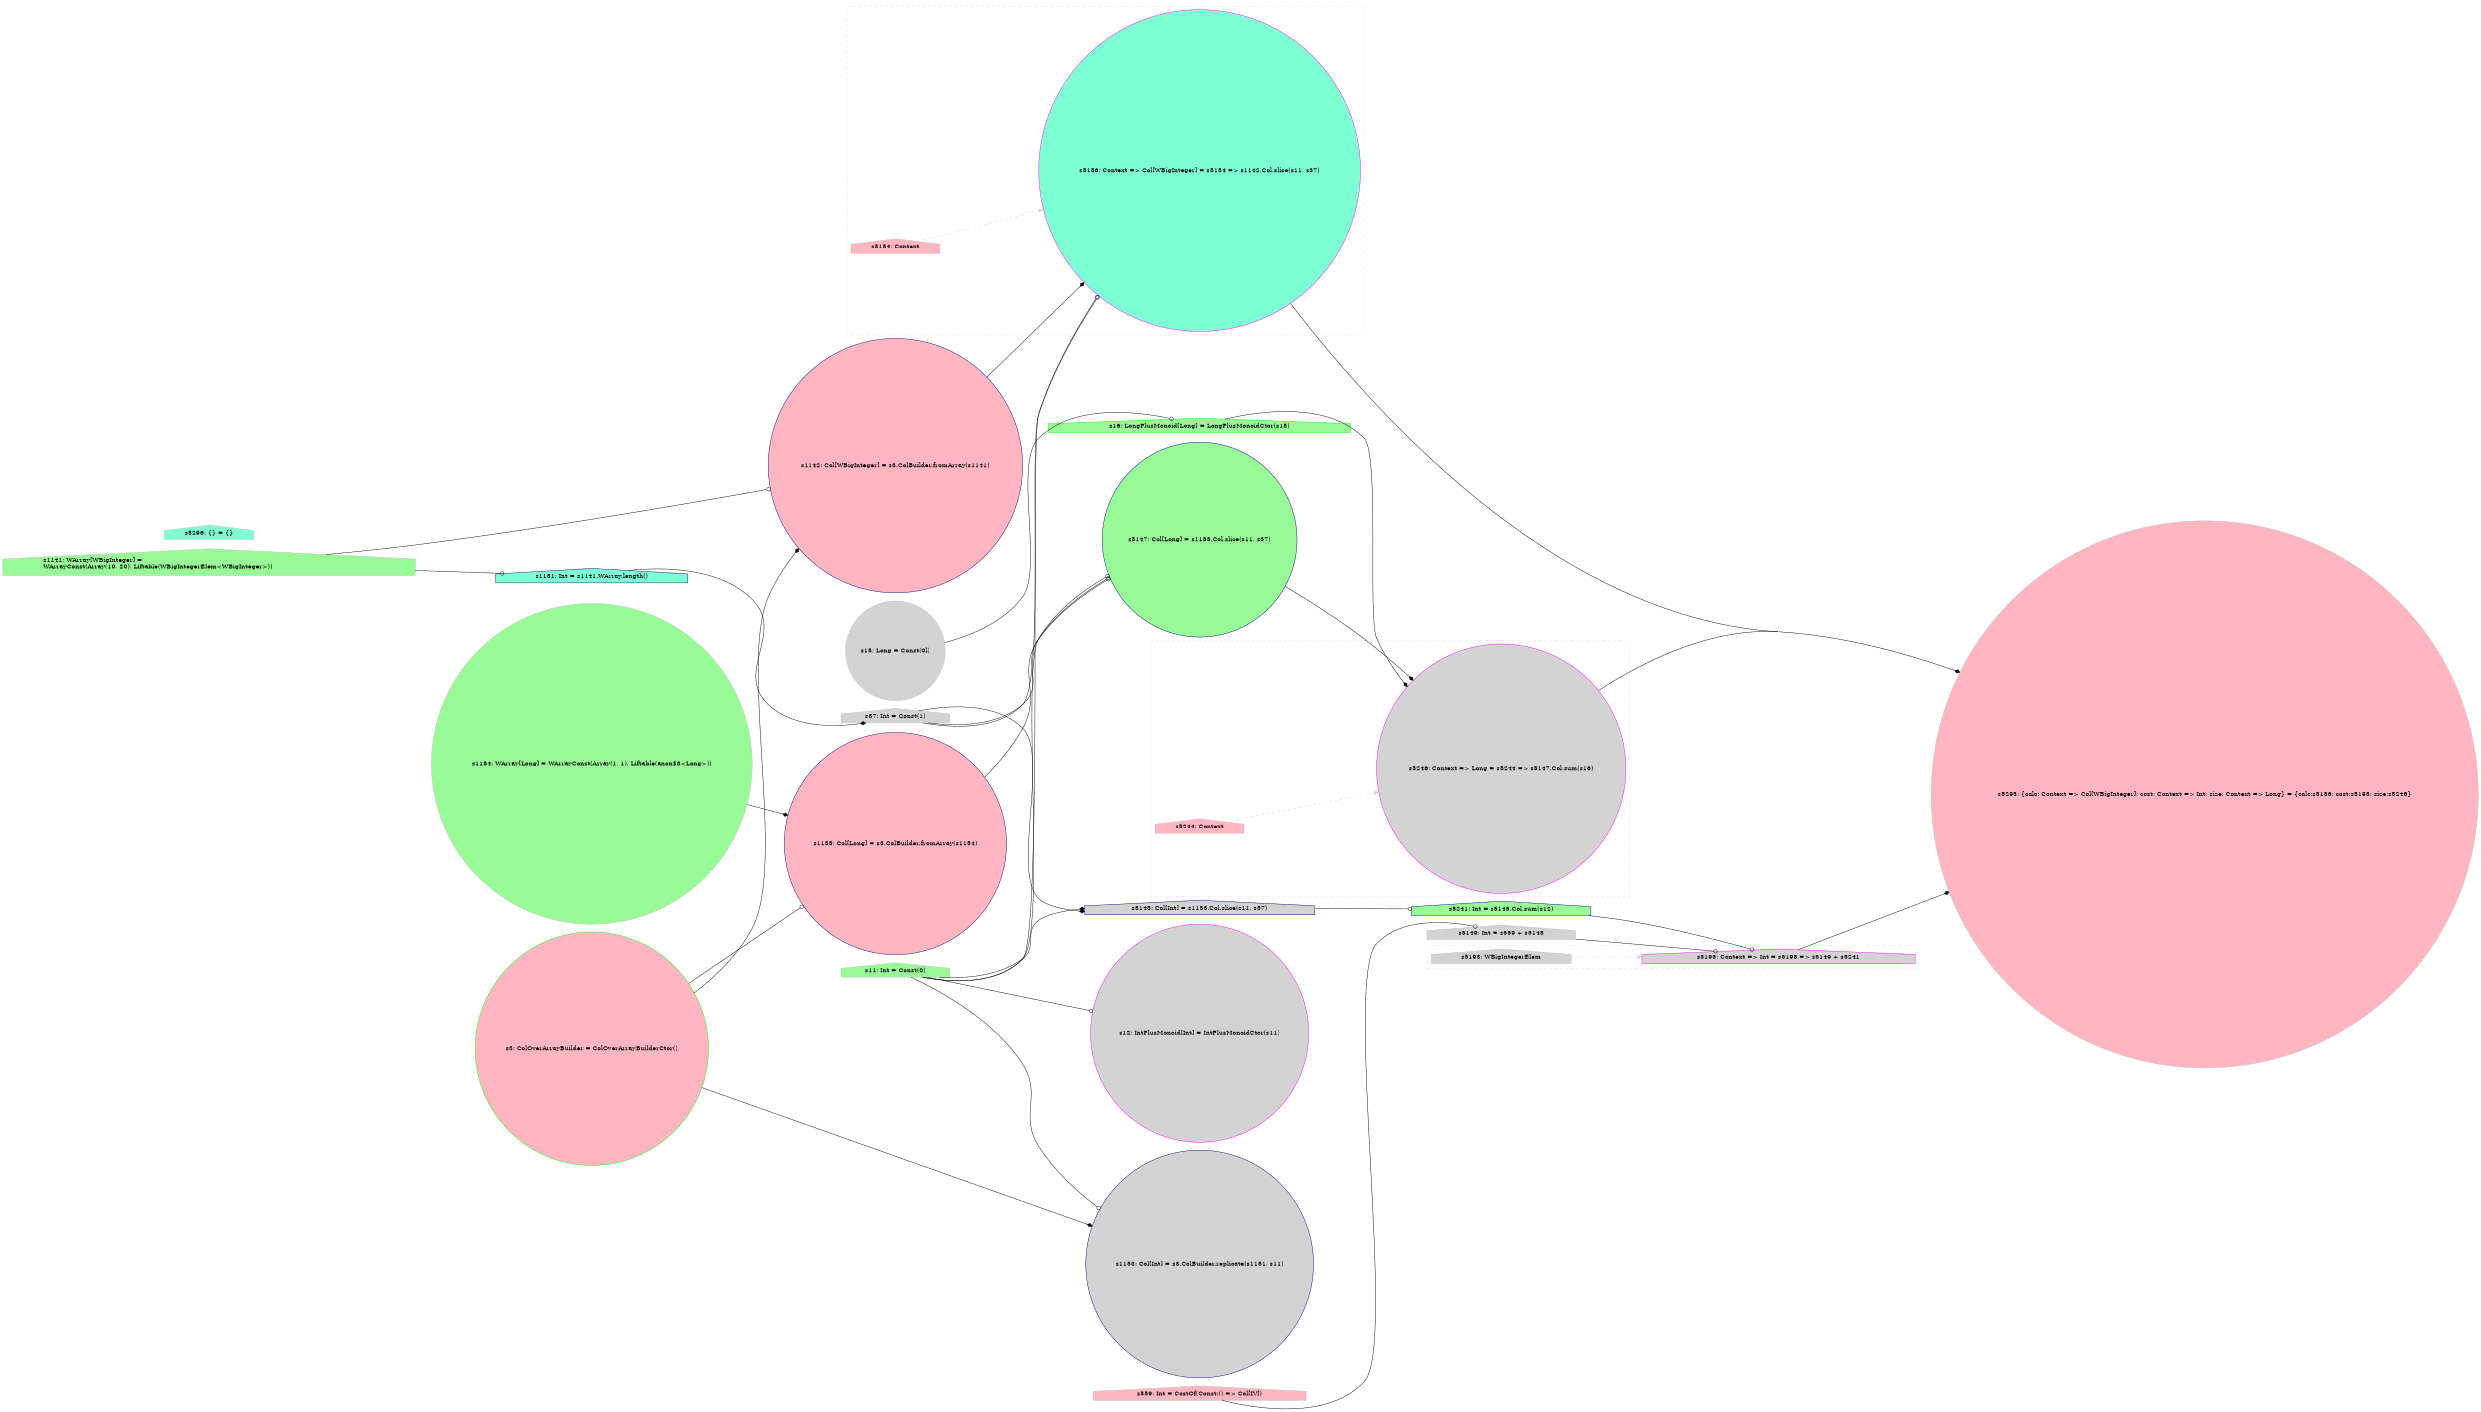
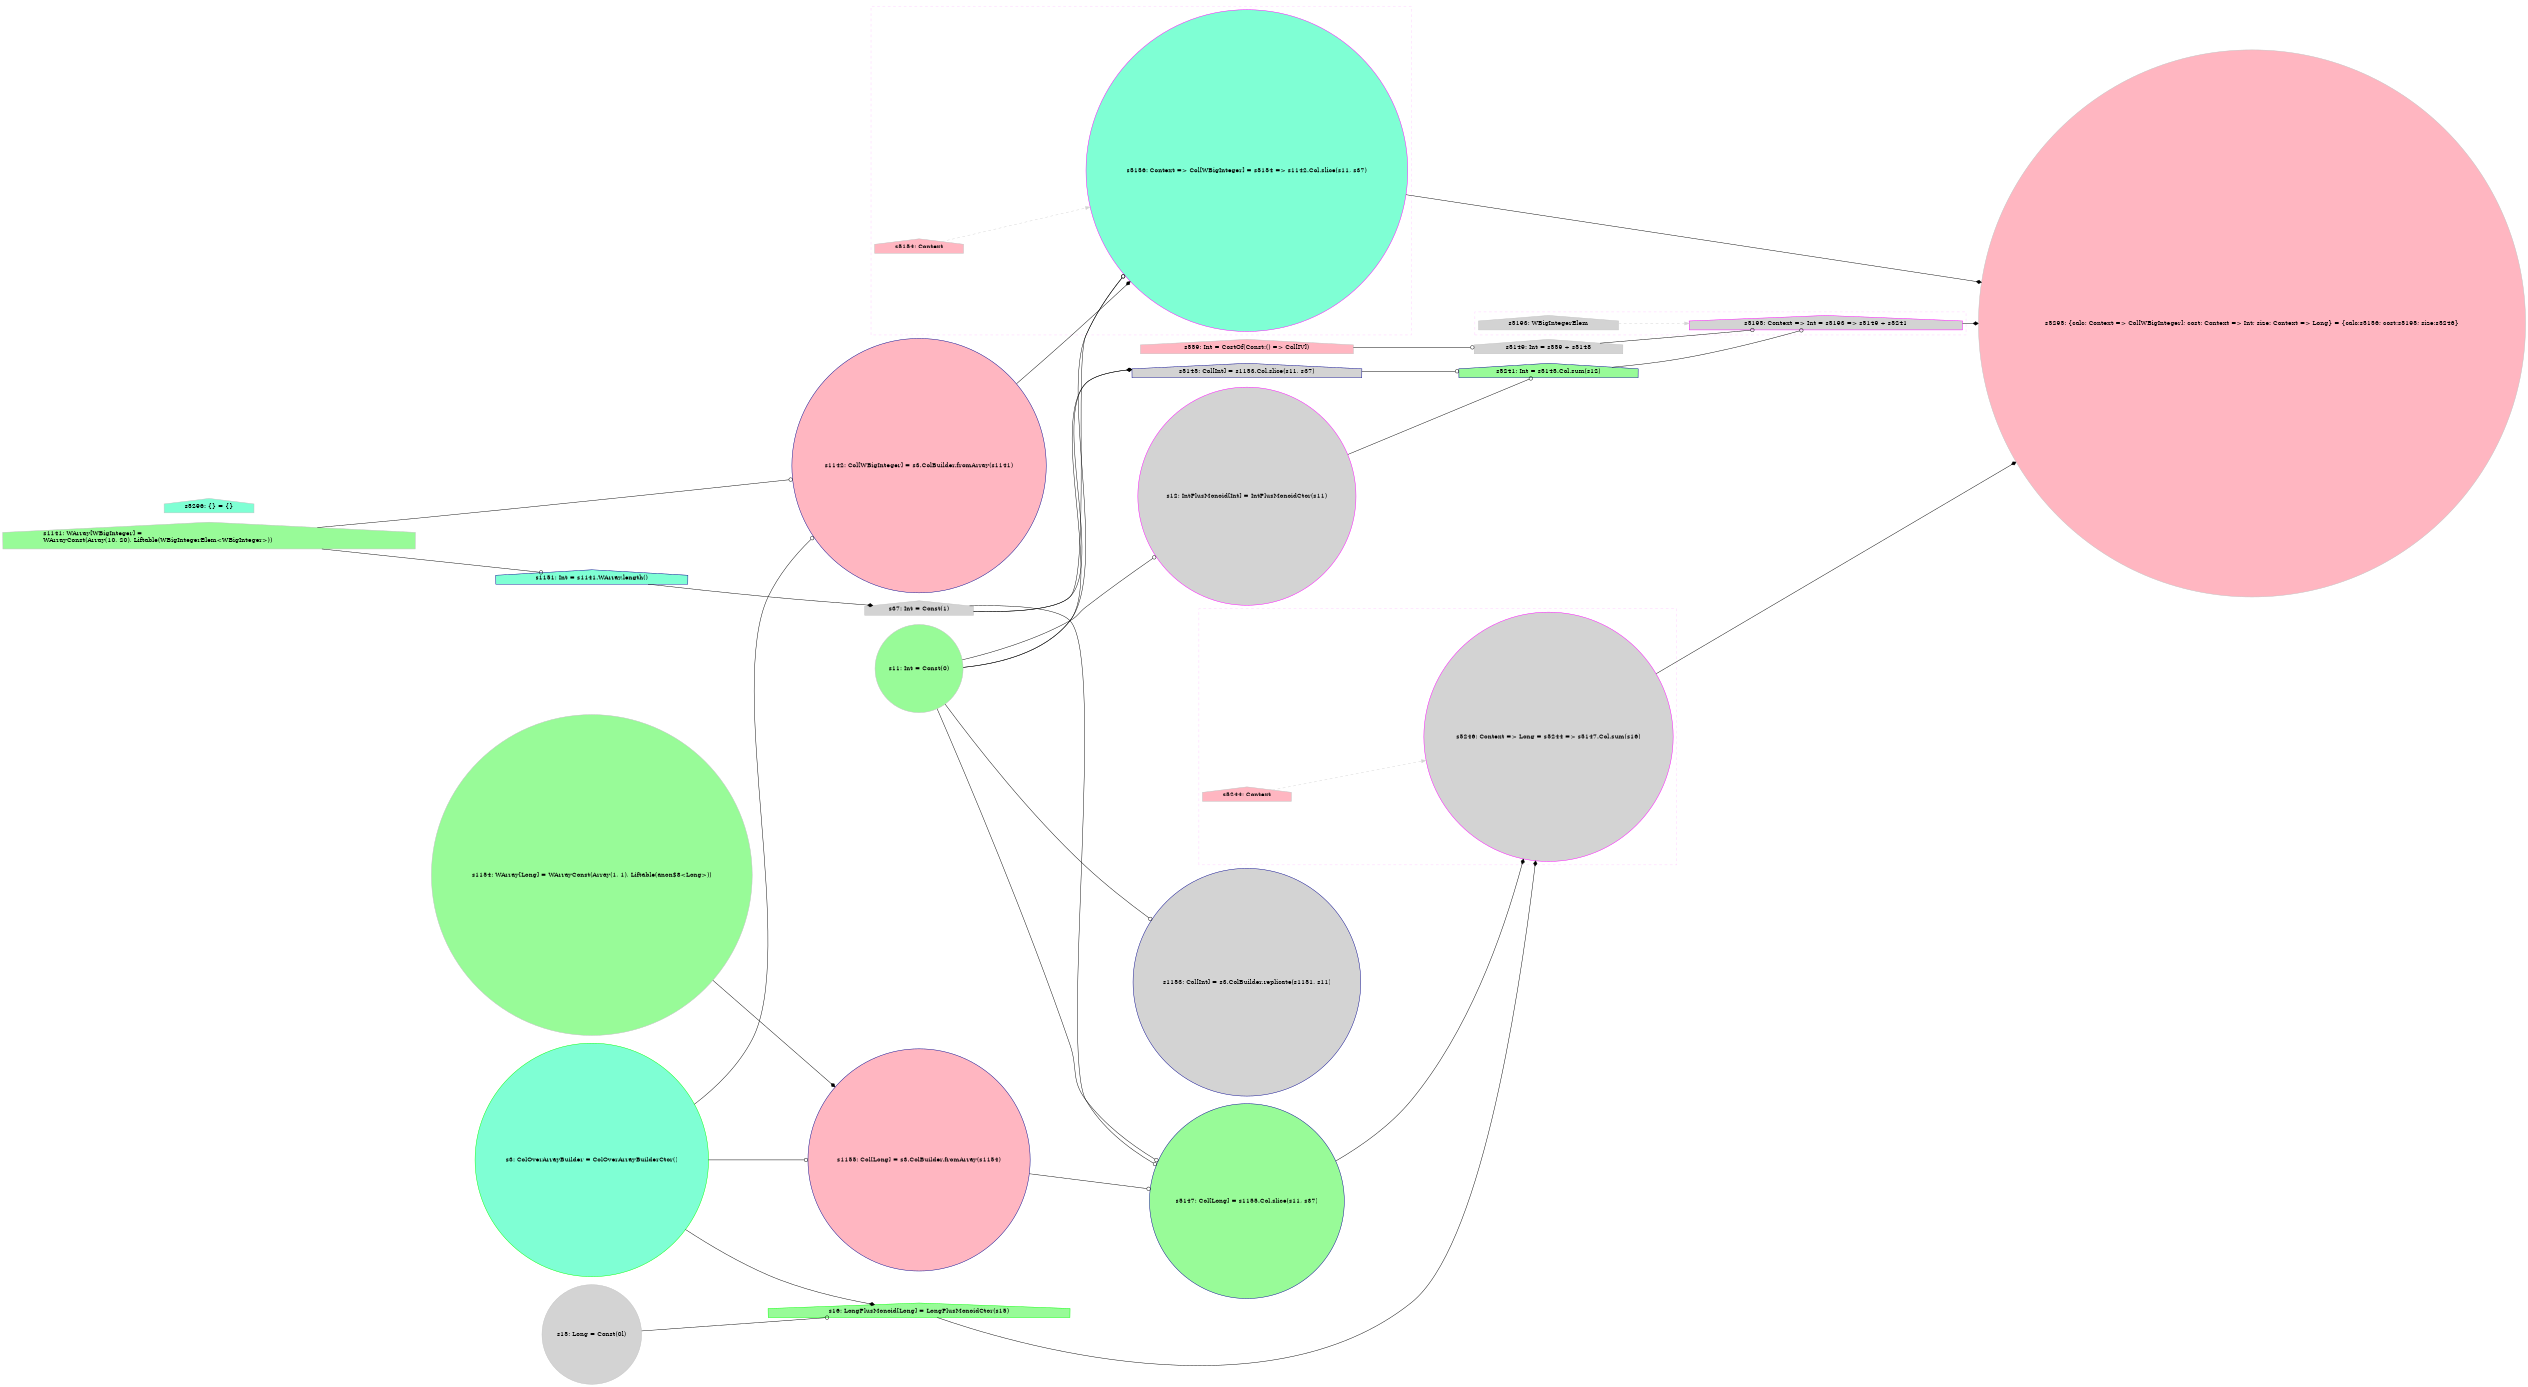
none -> (1439, 417)
(763, 781) -> (762, 826)
(895, 971) -> (919, 669)
(592, 1049) -> (592, 1160)
(895, 1156) -> (773, 1277)
